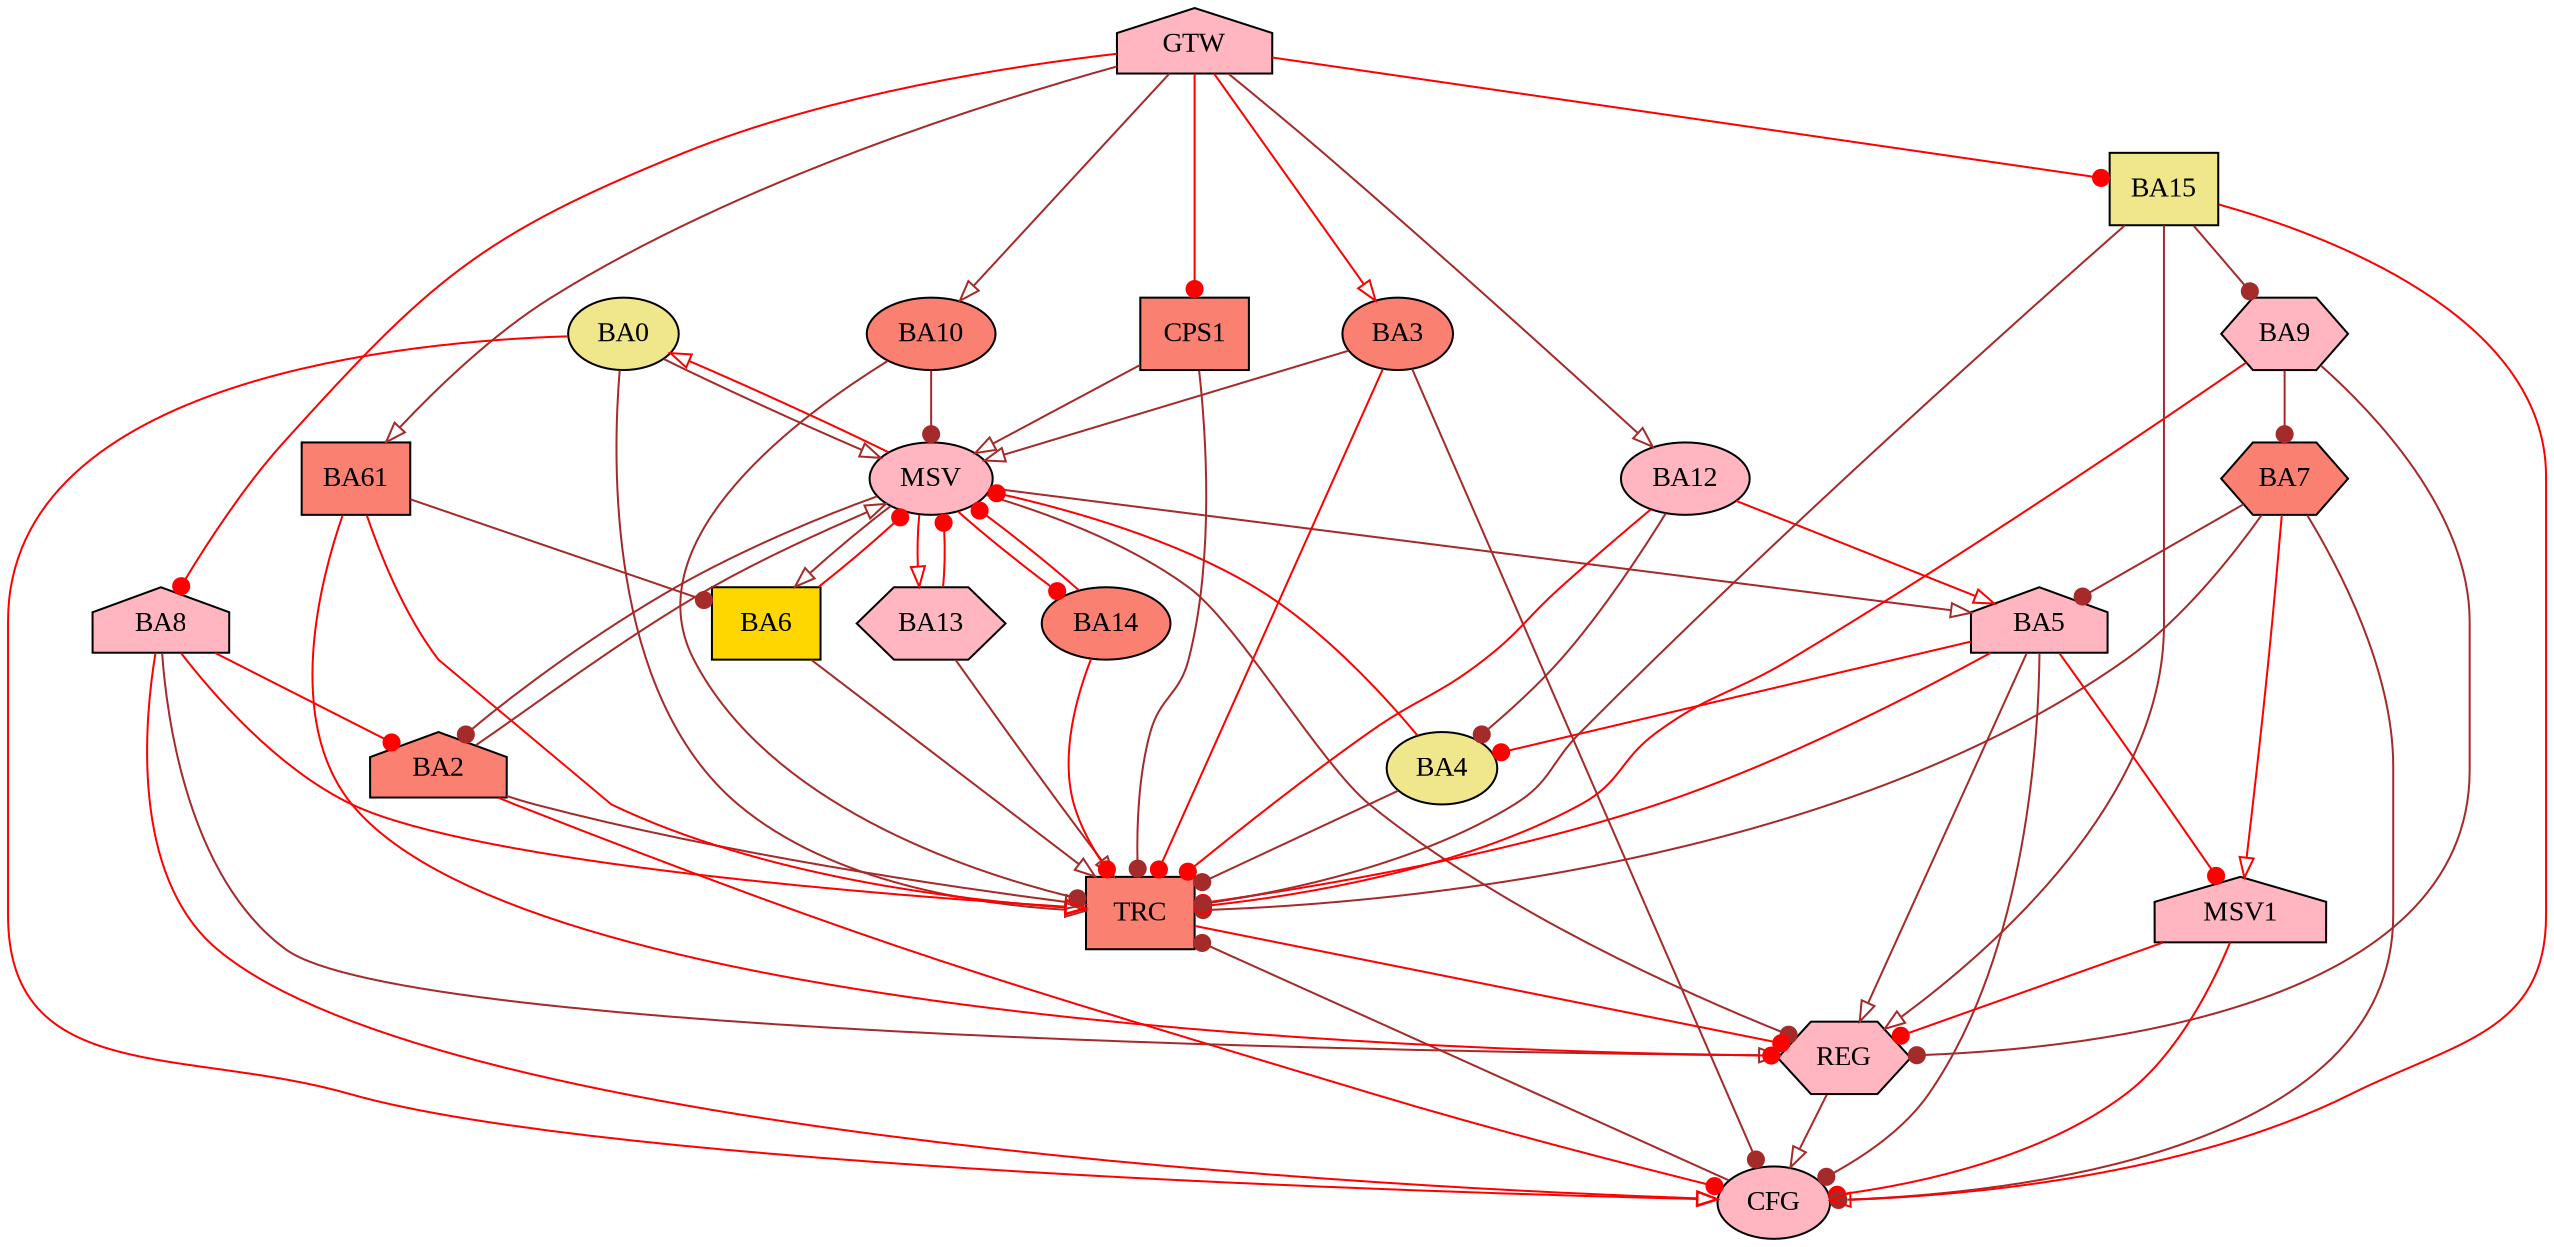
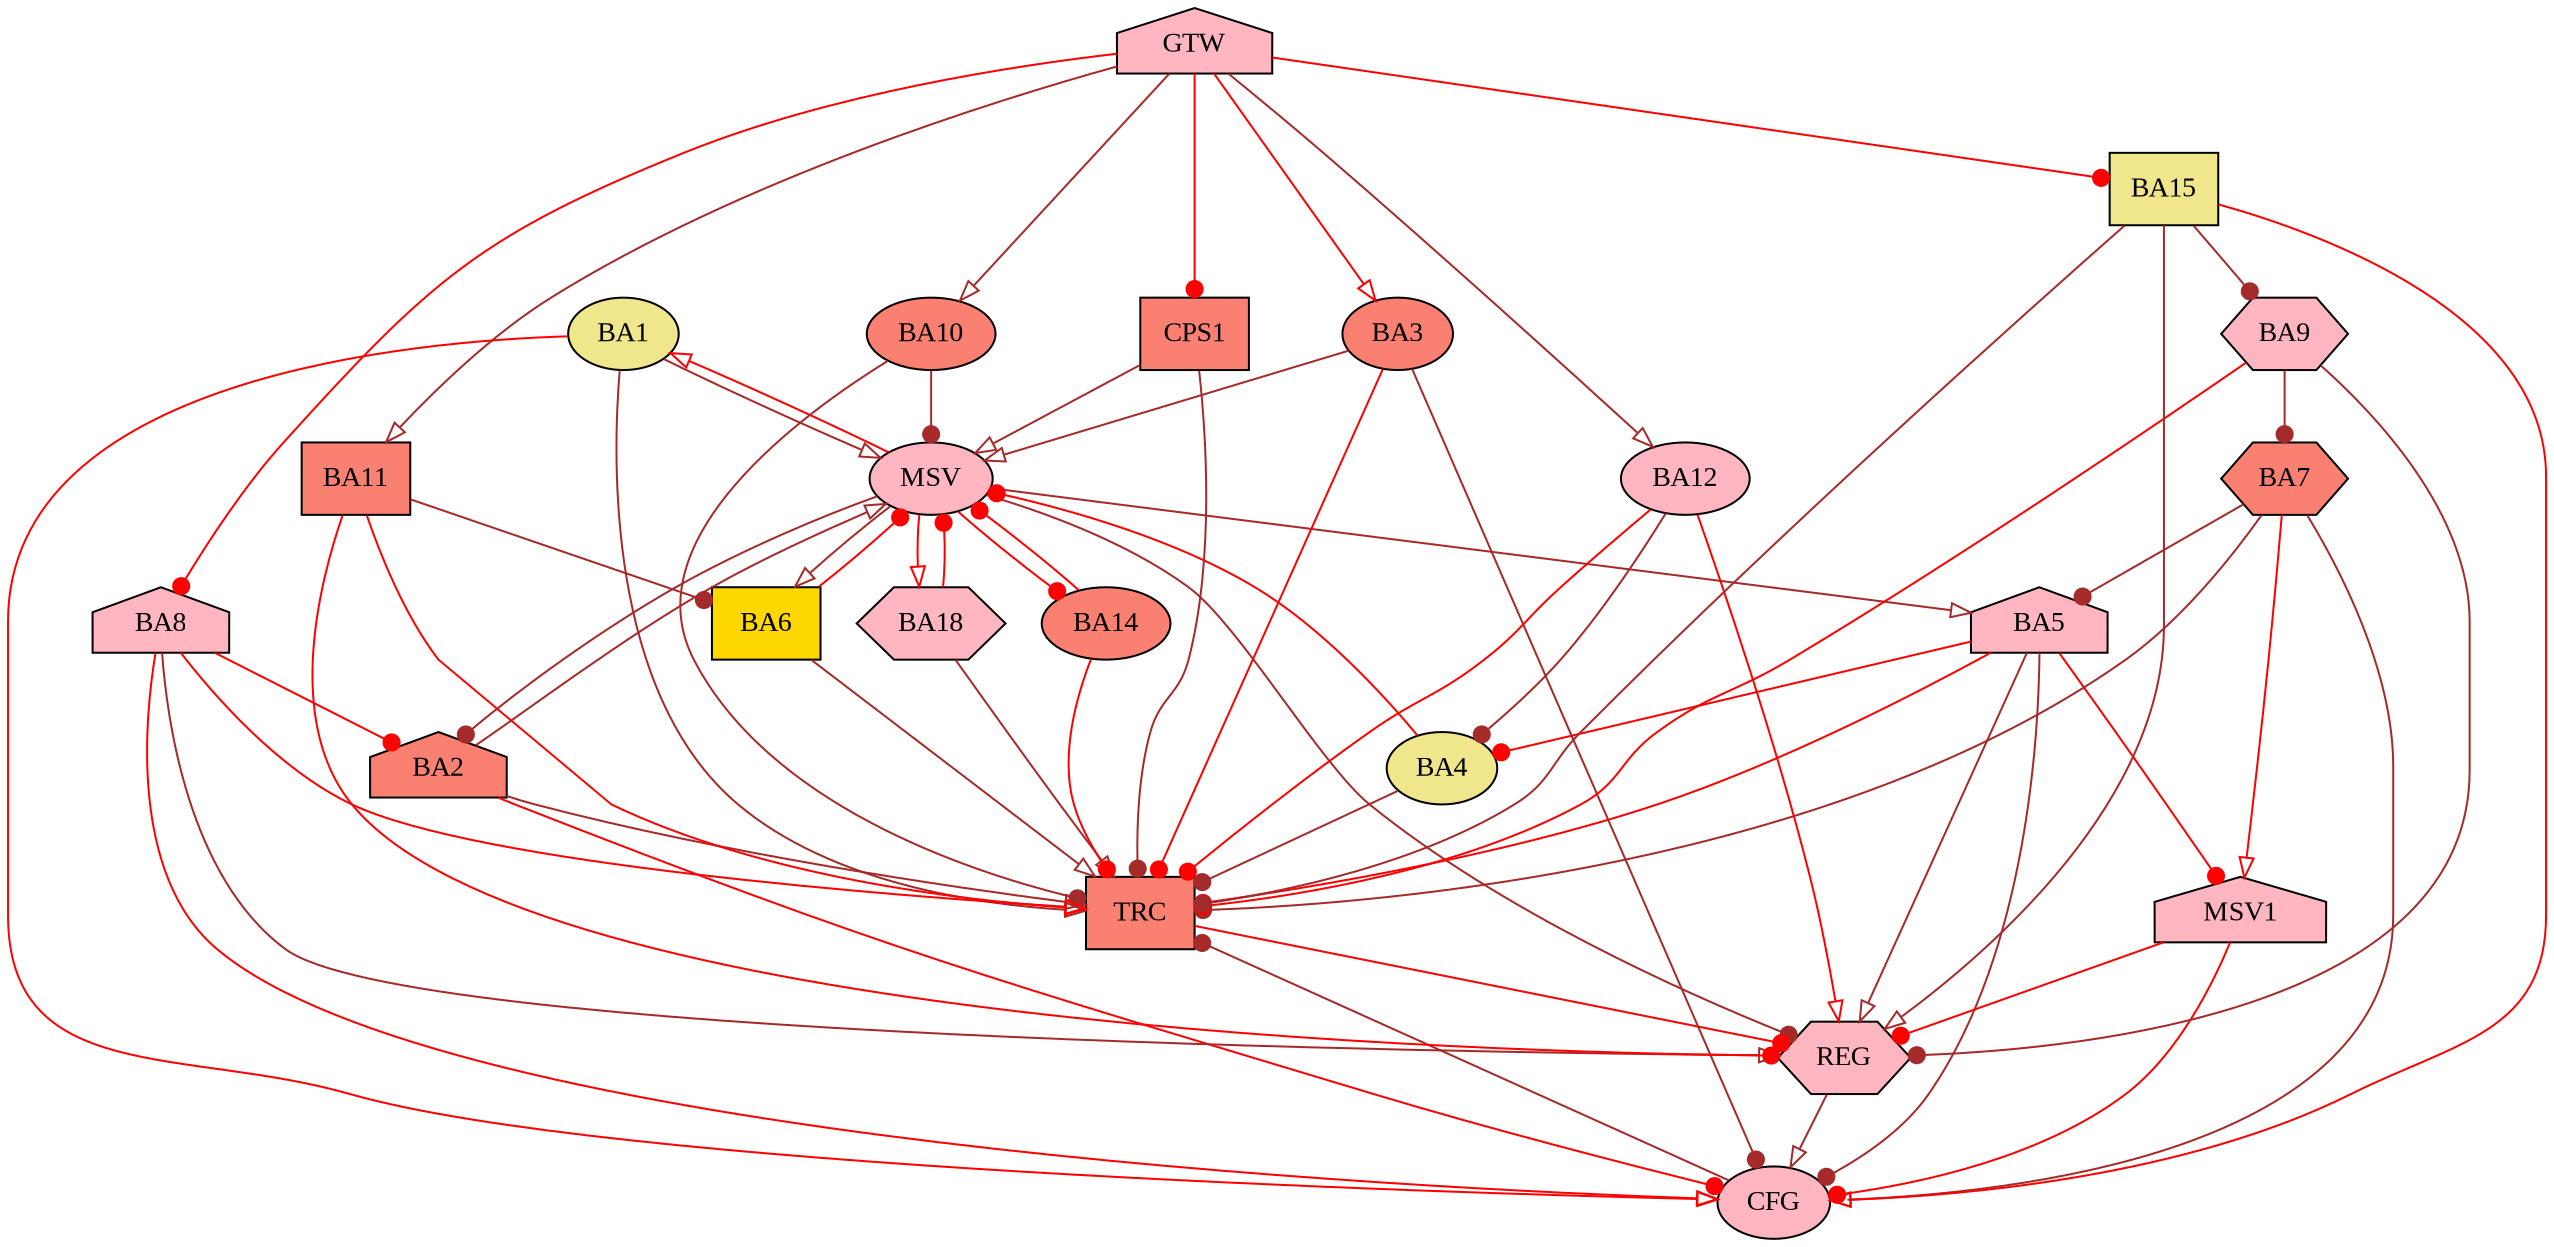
(623, 334) -> (623, 334)
(356, 479) -> (356, 479)
(1856, 548) -> (1772, 743)
(931, 623) -> (931, 623)
(2350, 1033) -> (2350, 1033)
